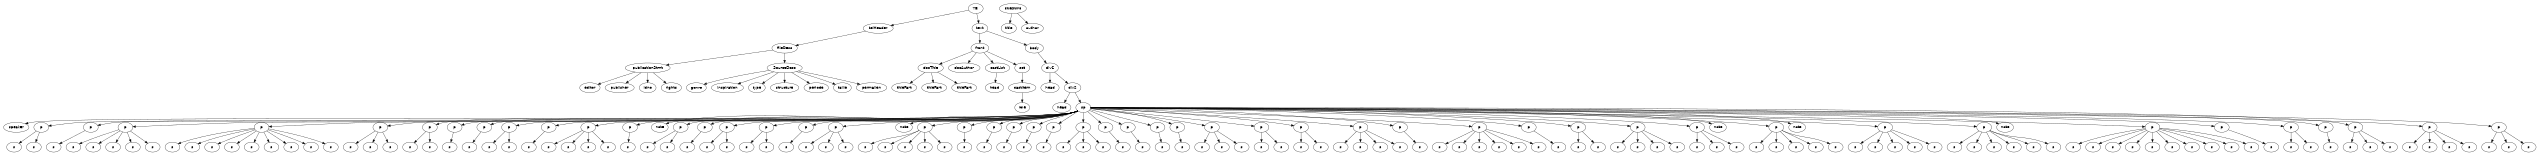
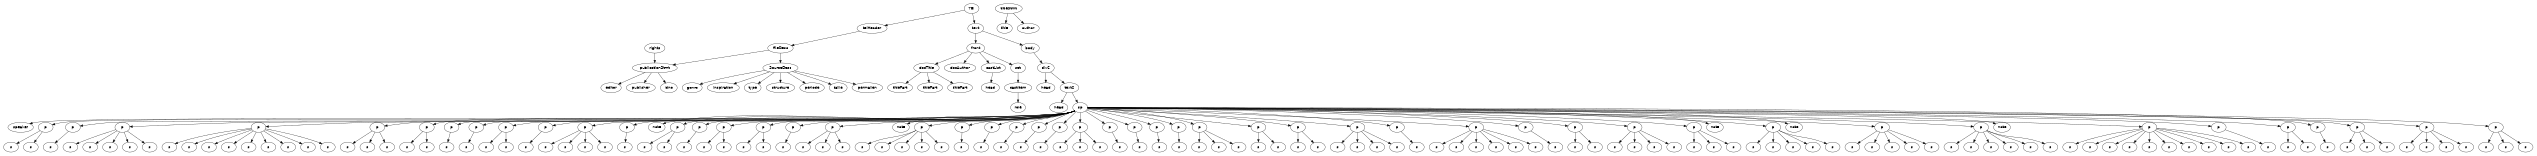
(659, 77) -> (655, 57)
(1073, 88) -> (1069, 88)
